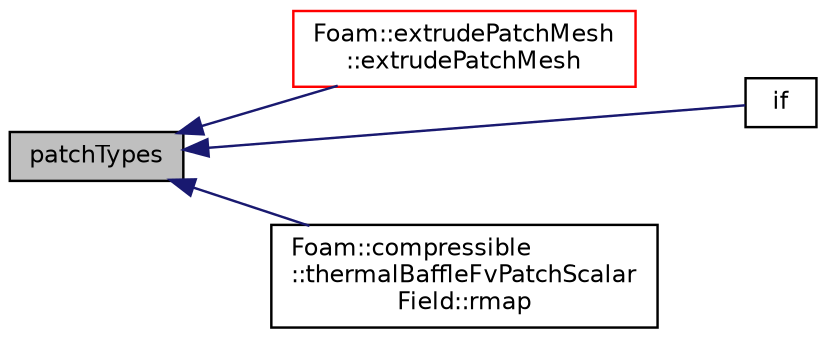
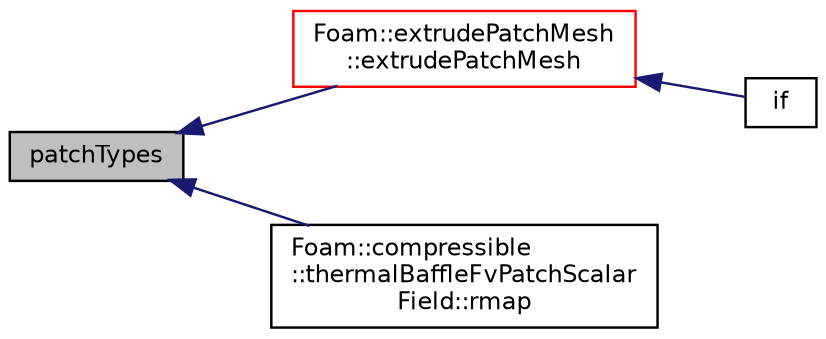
(477, 127) -> (703, 90)
